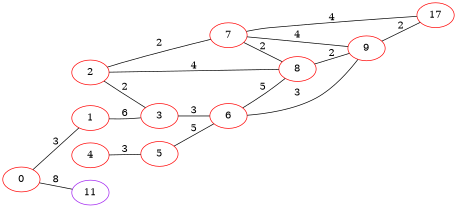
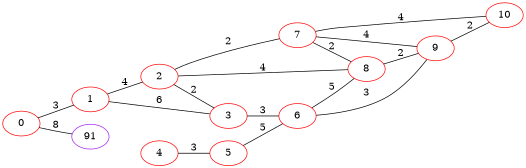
(436, 15) -> (505, 15)
none -> (125, 88)
(90, 193) -> (90, 137)
